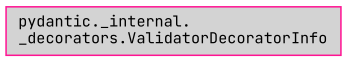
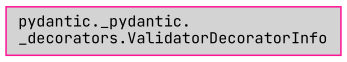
(173, 31) -> (173, 31)
